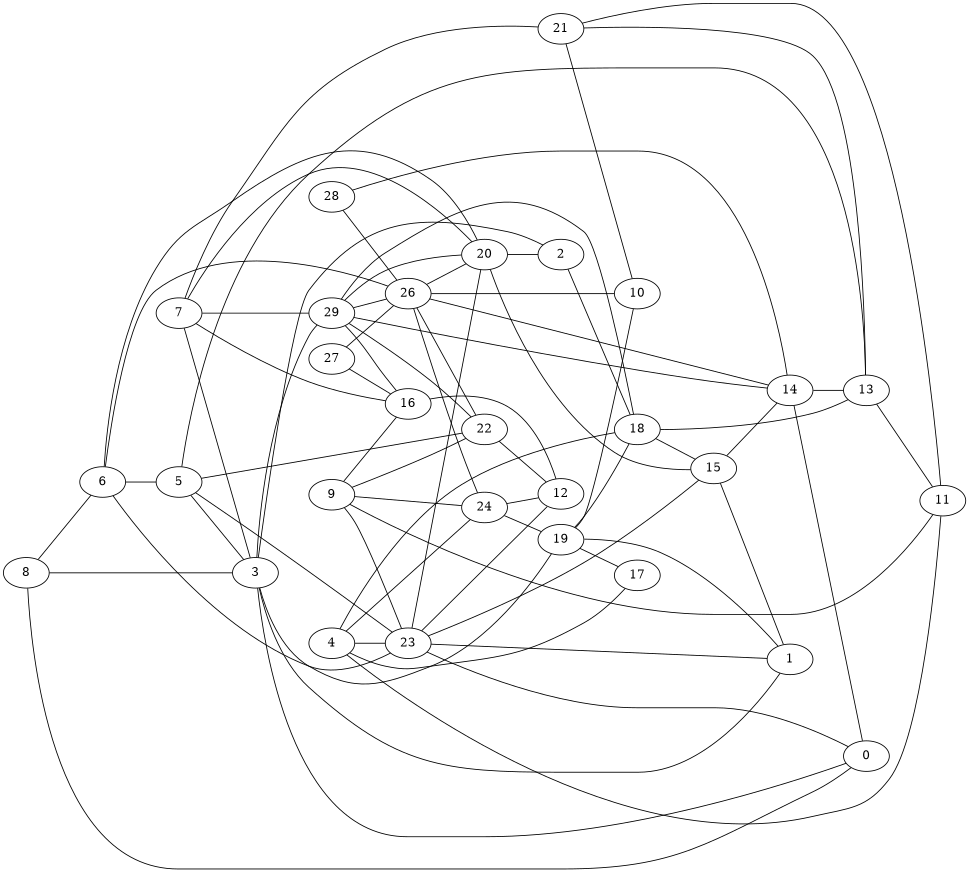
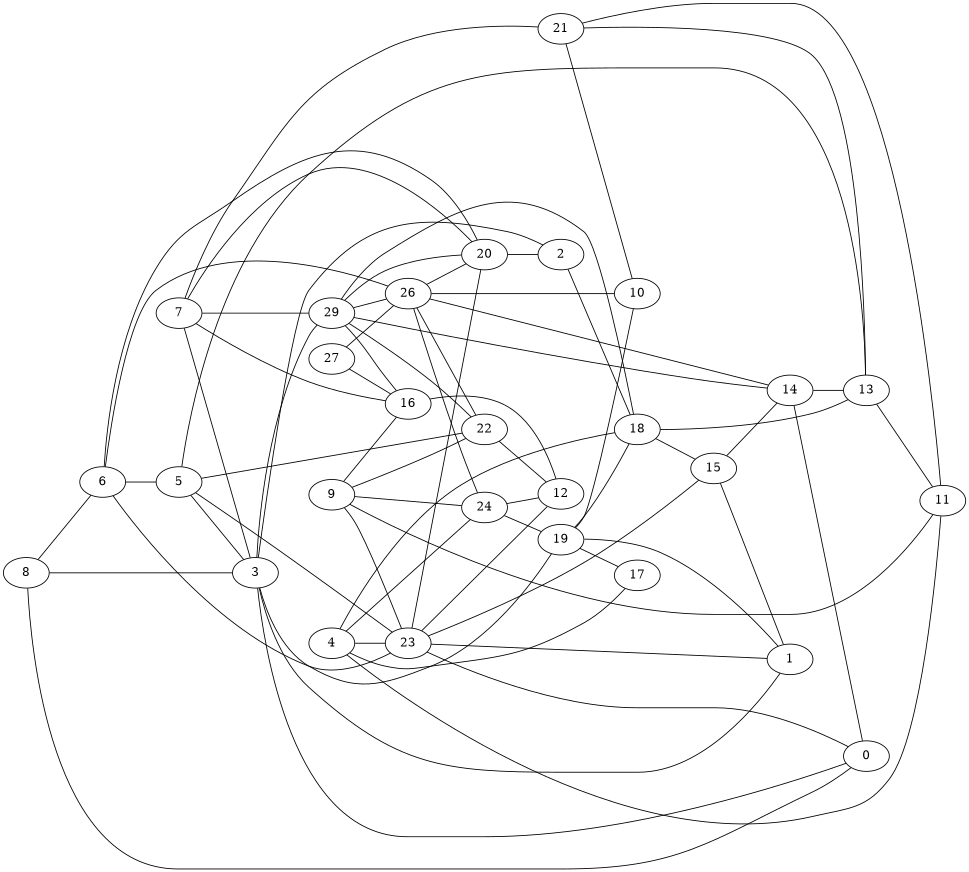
(332, 197) -> none
(562, 403) -> none
